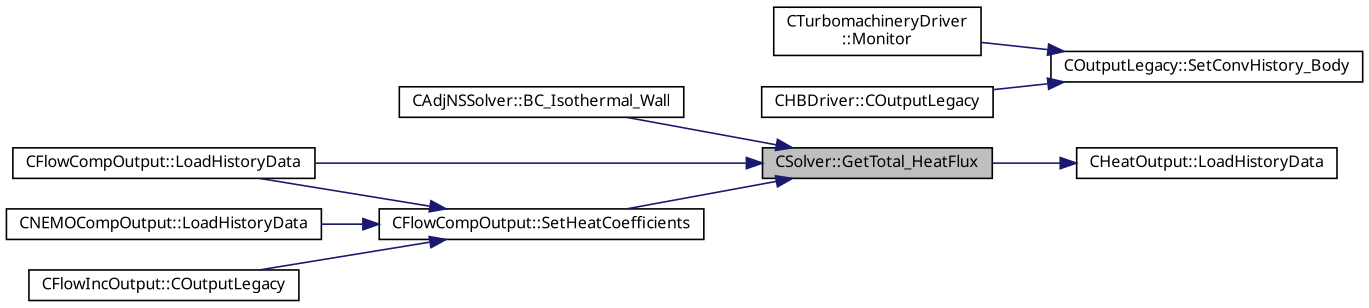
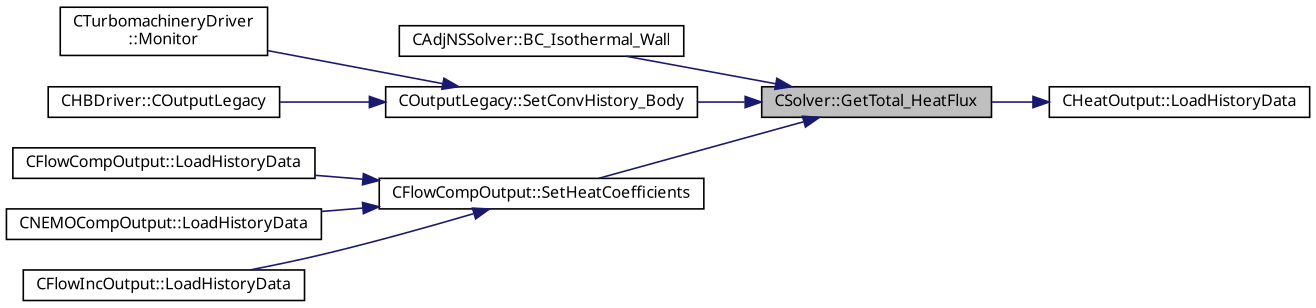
(531, 163) -> (721, 102)
(164, 285) -> (164, 285)
